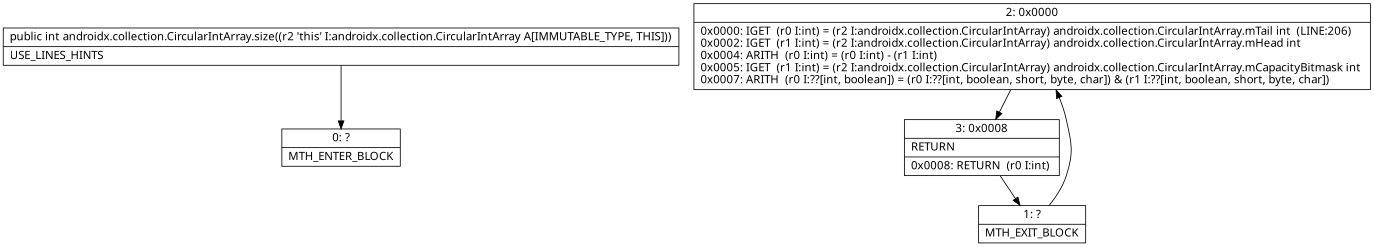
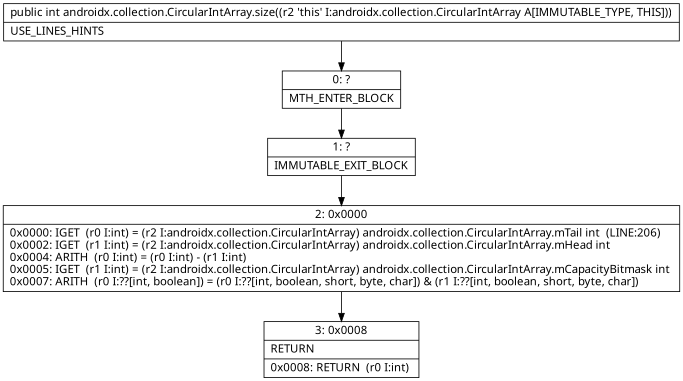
(1008, 187) -> (341, 119)
(1032, 233) -> (341, 166)
